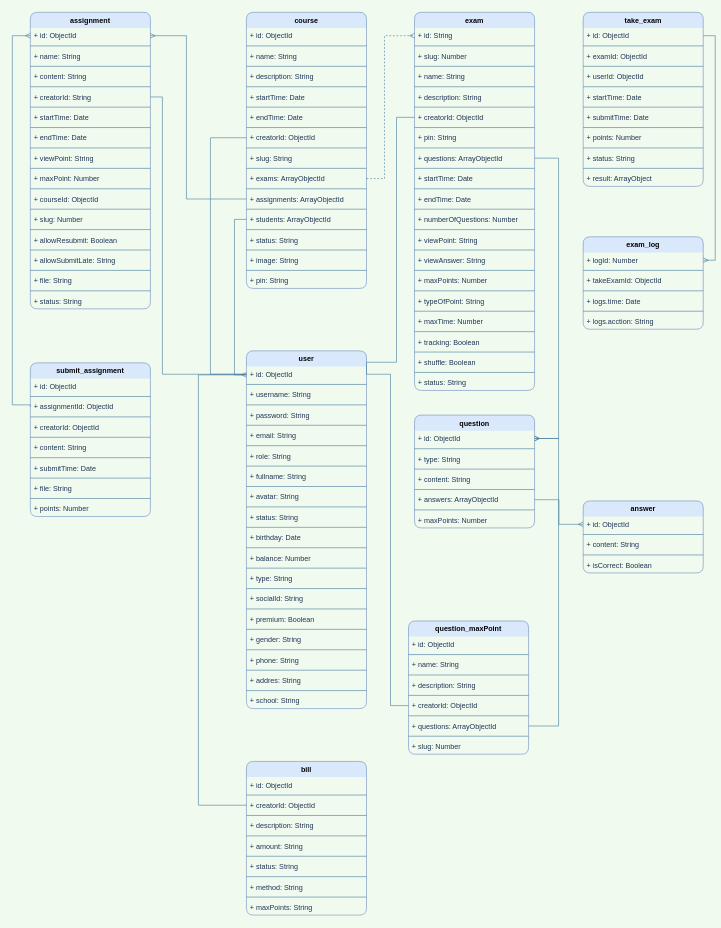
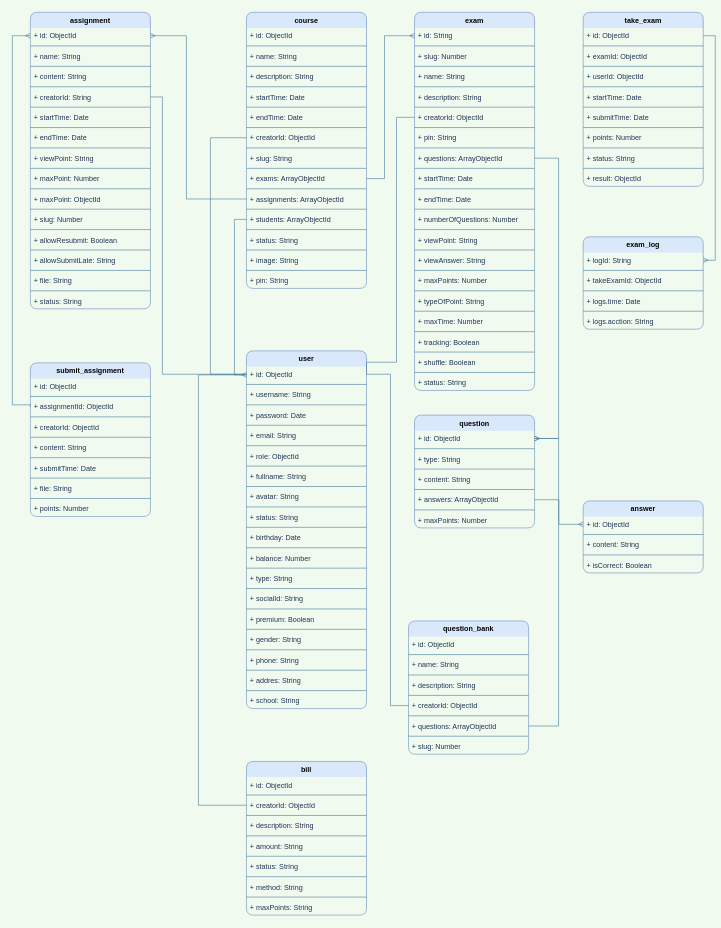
(384, 101) -> (384, 101)
(625, 179) -> (619, 179)
(71, 199) -> (70, 199)
(613, 260) -> (612, 260)
(282, 415) -> (279, 415)
(273, 456) -> (278, 456)
(468, 629) -> (468, 629)
